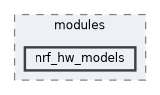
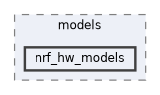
(80, 26) -> (80, 26)
